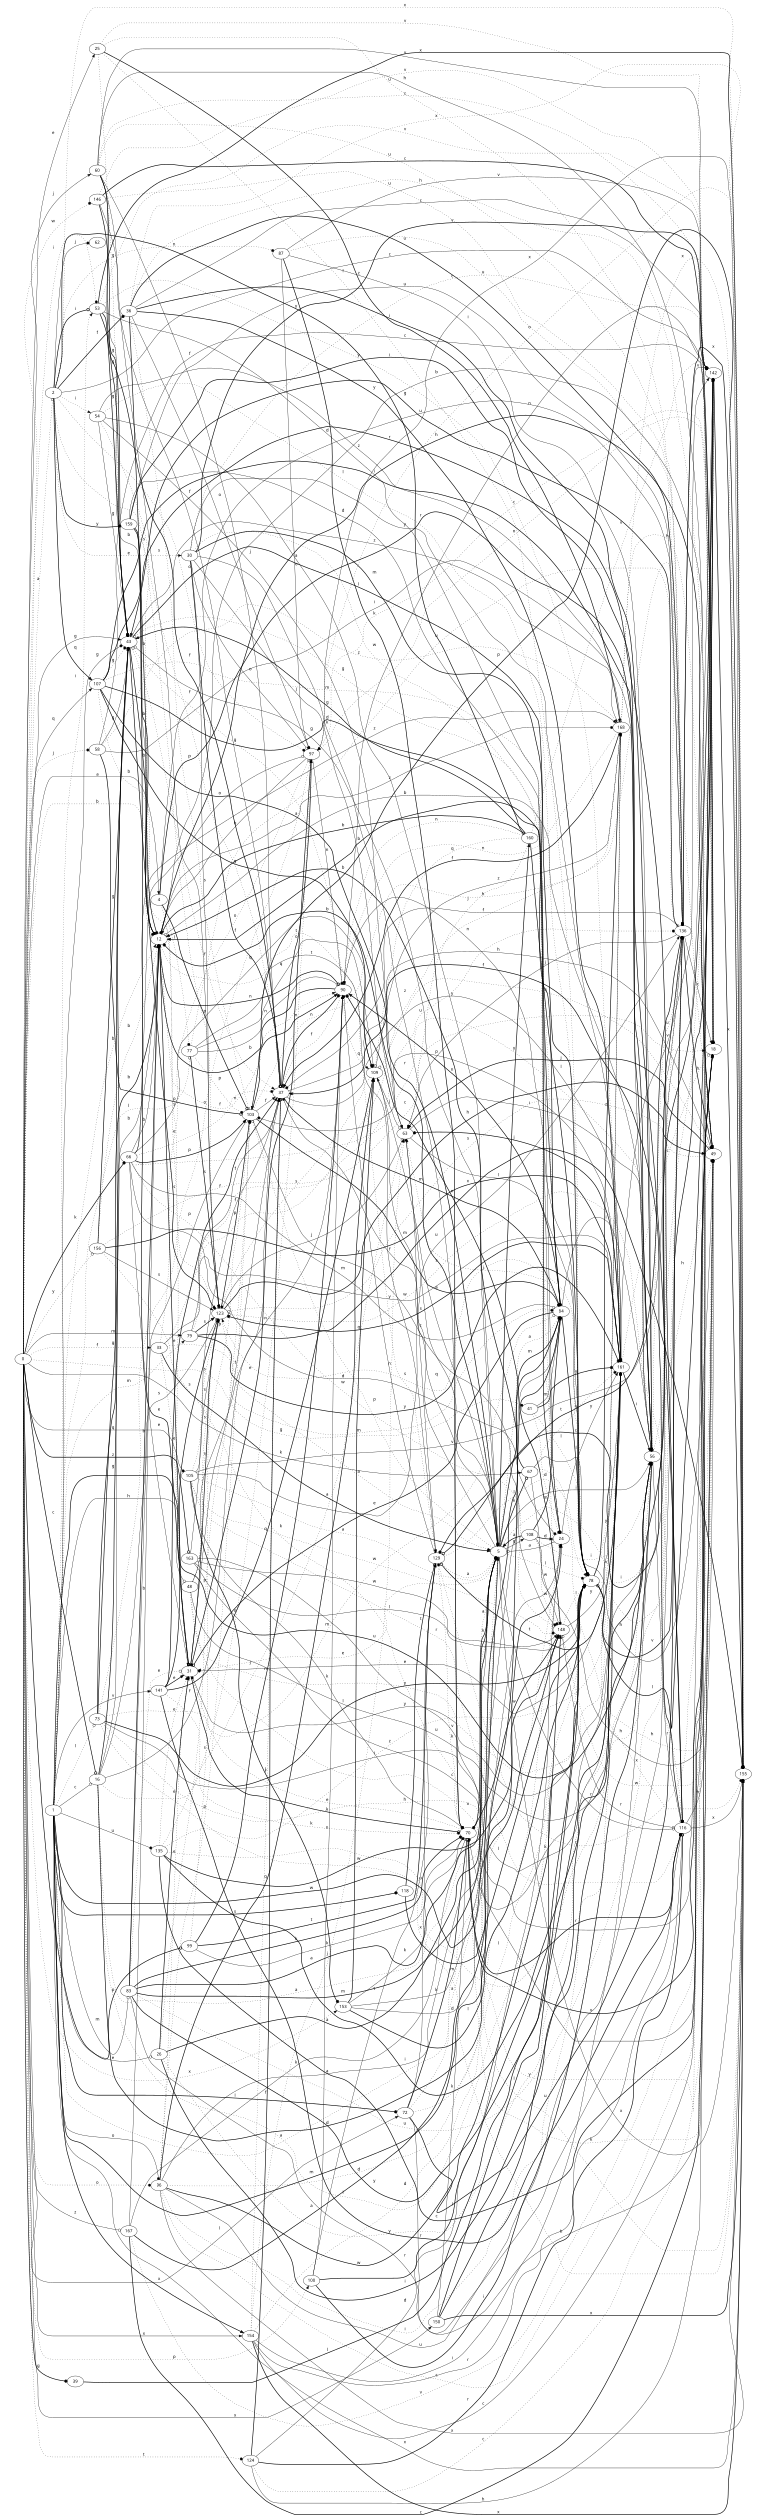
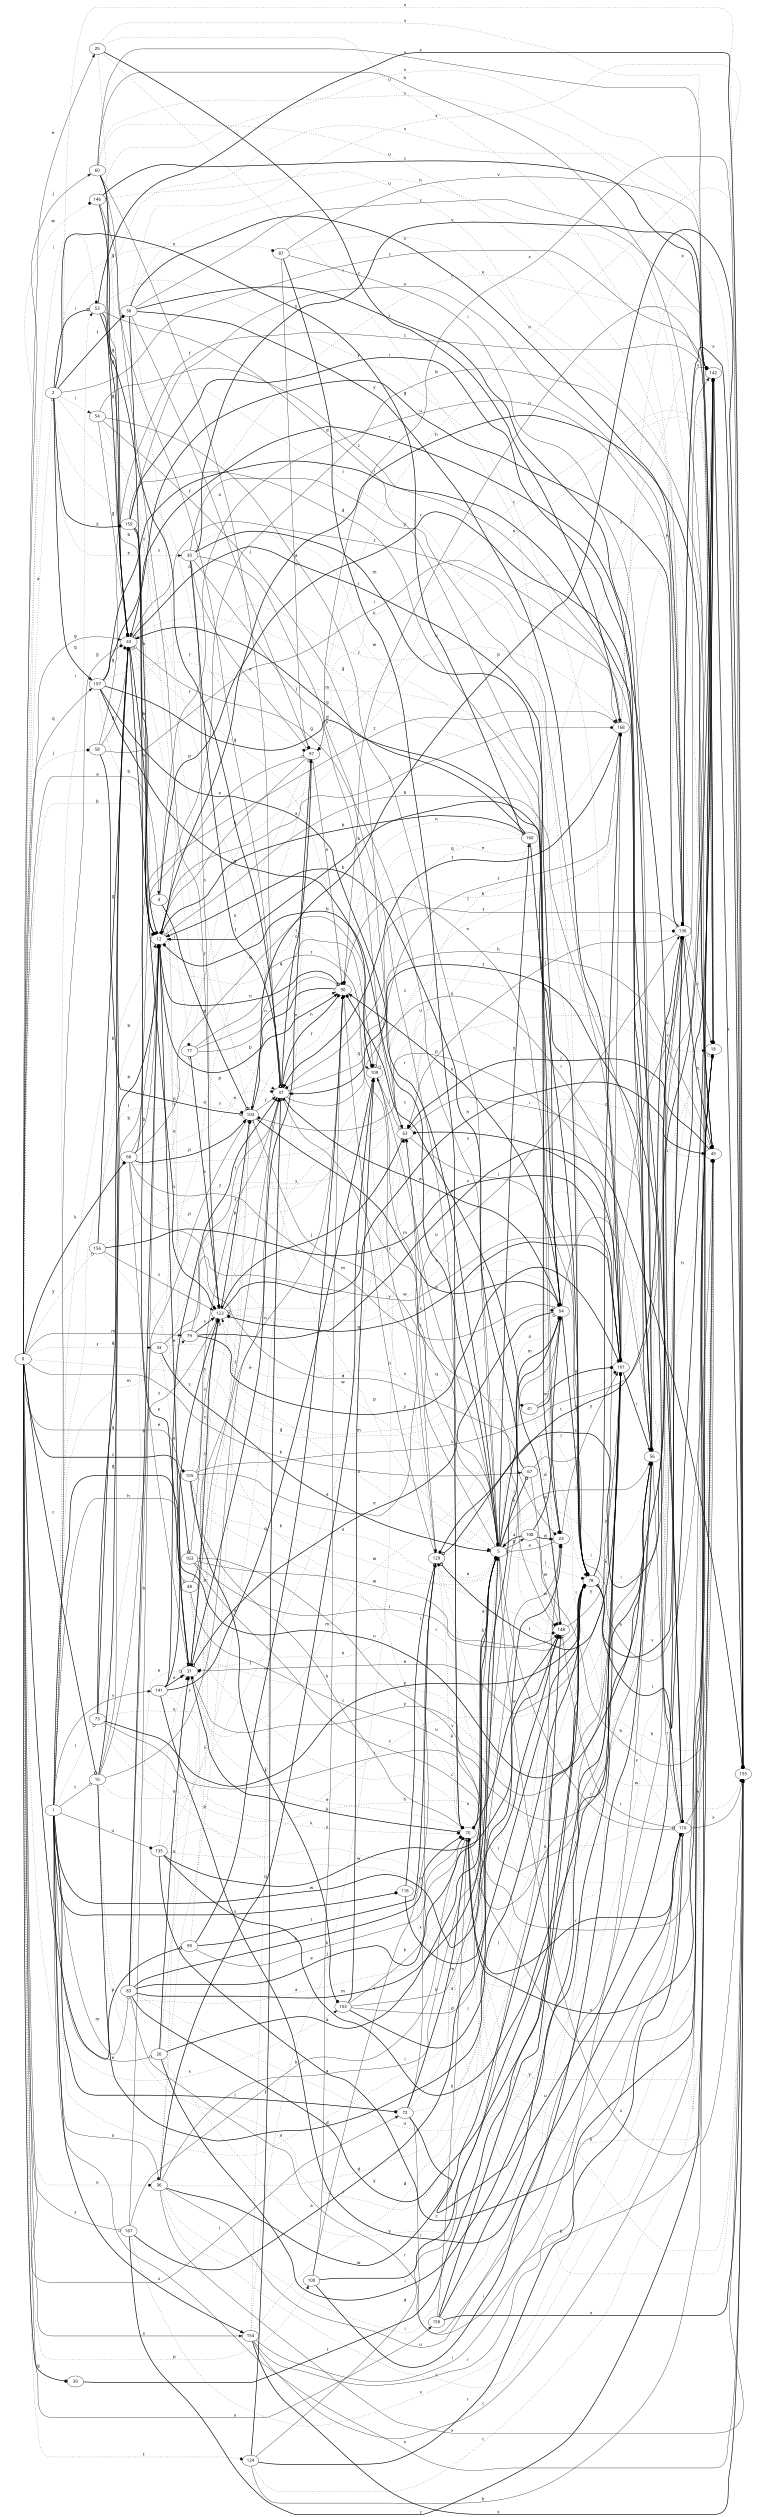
(97, 243) -> none
(321, 1236) -> (321, 1236)
(437, 2109) -> none
